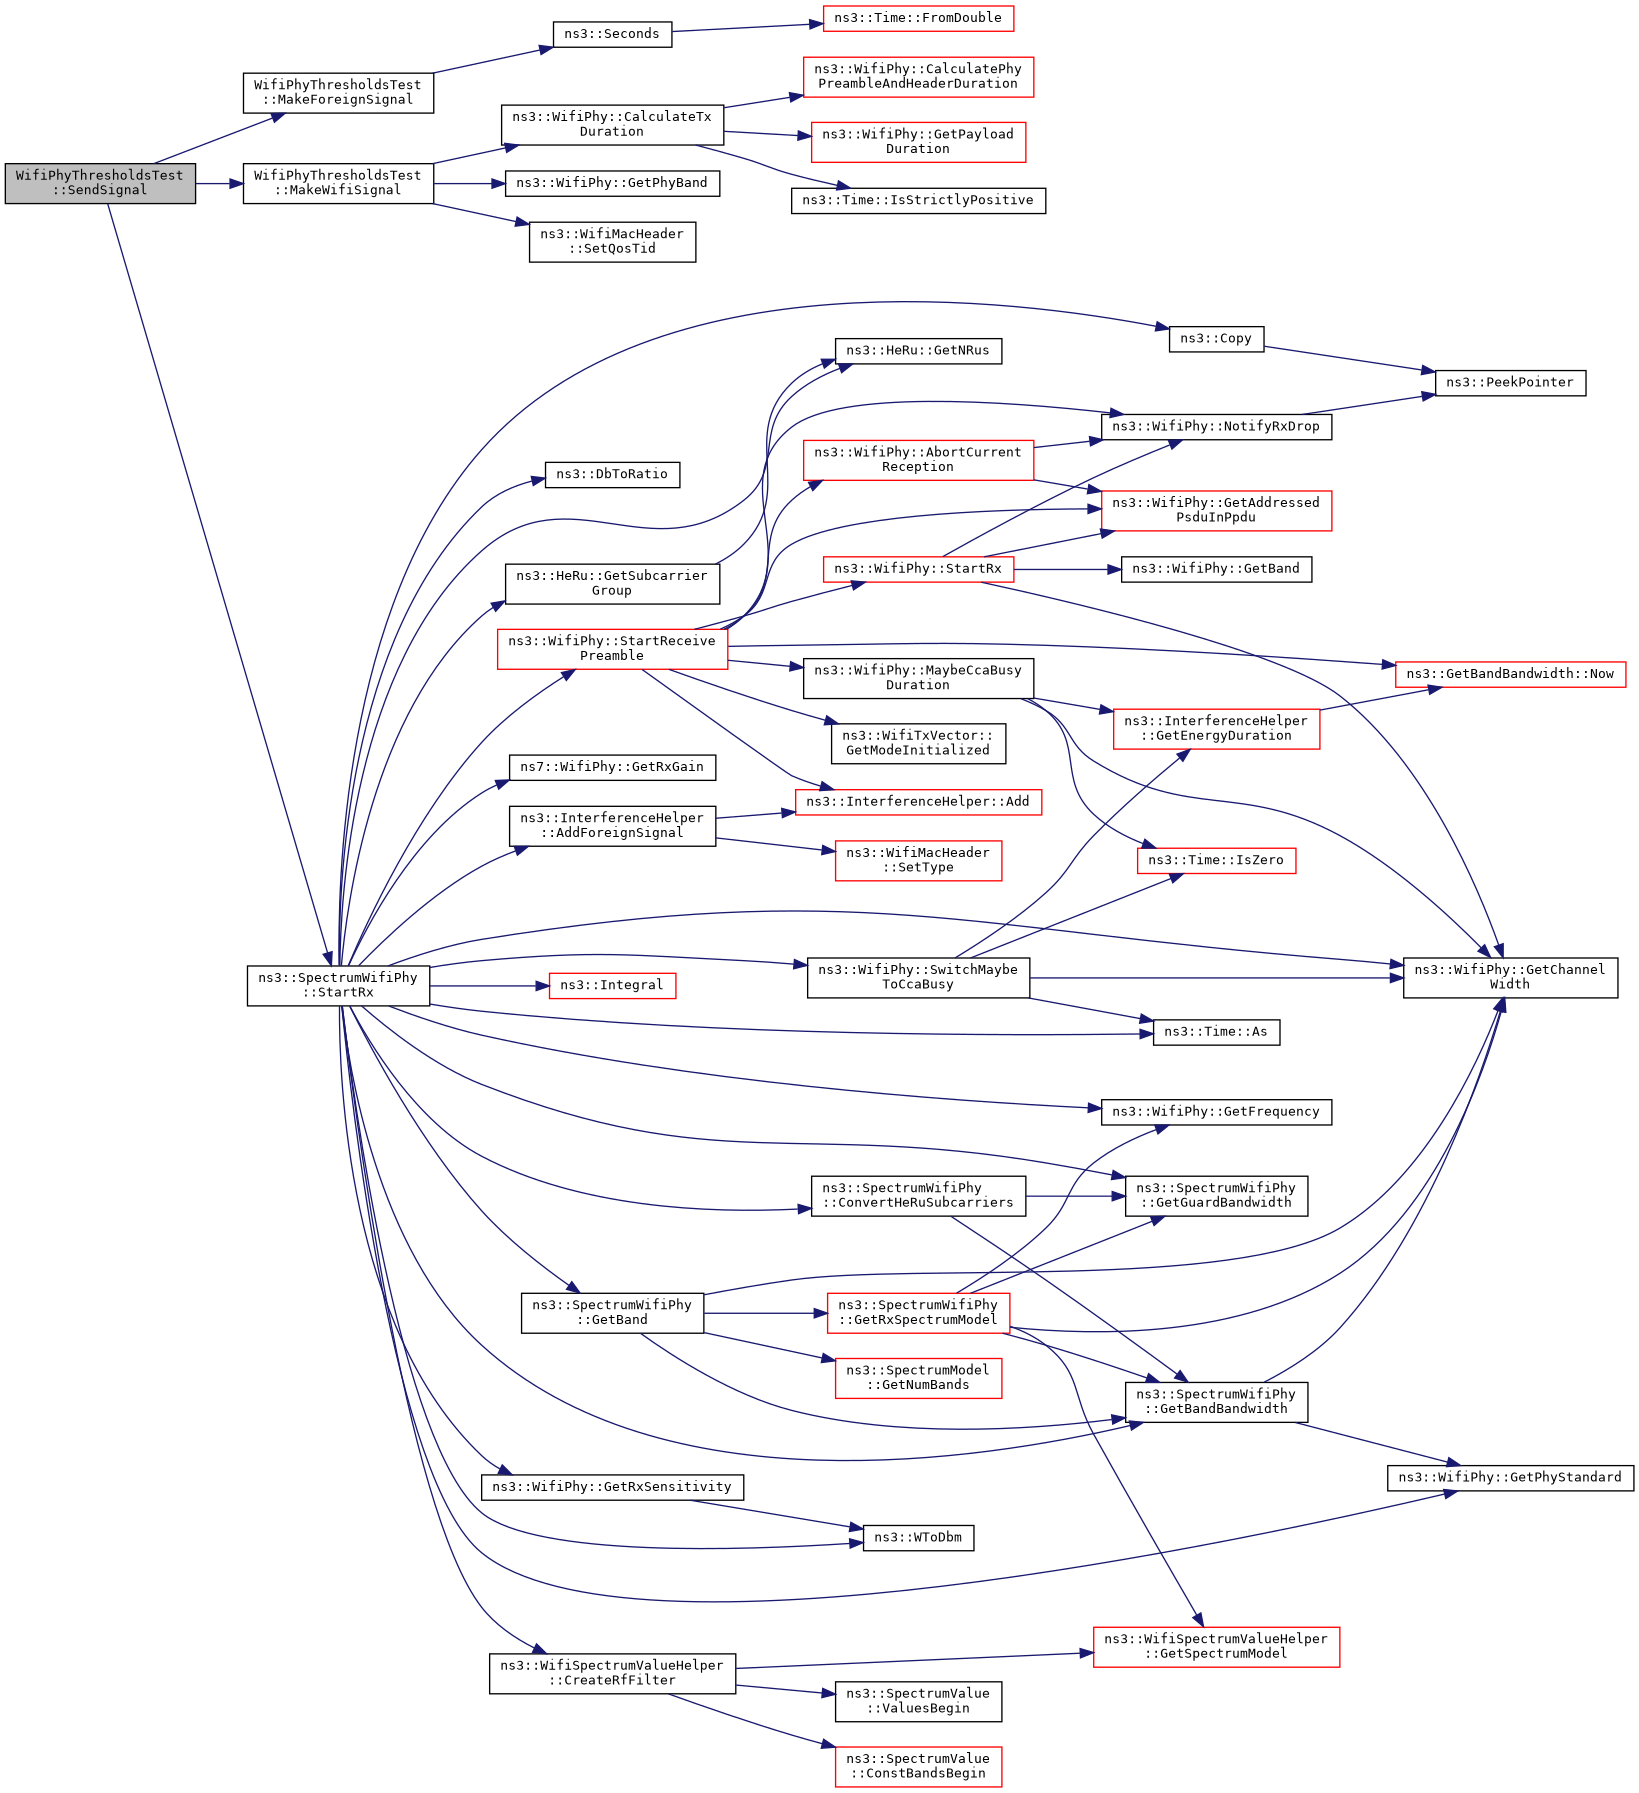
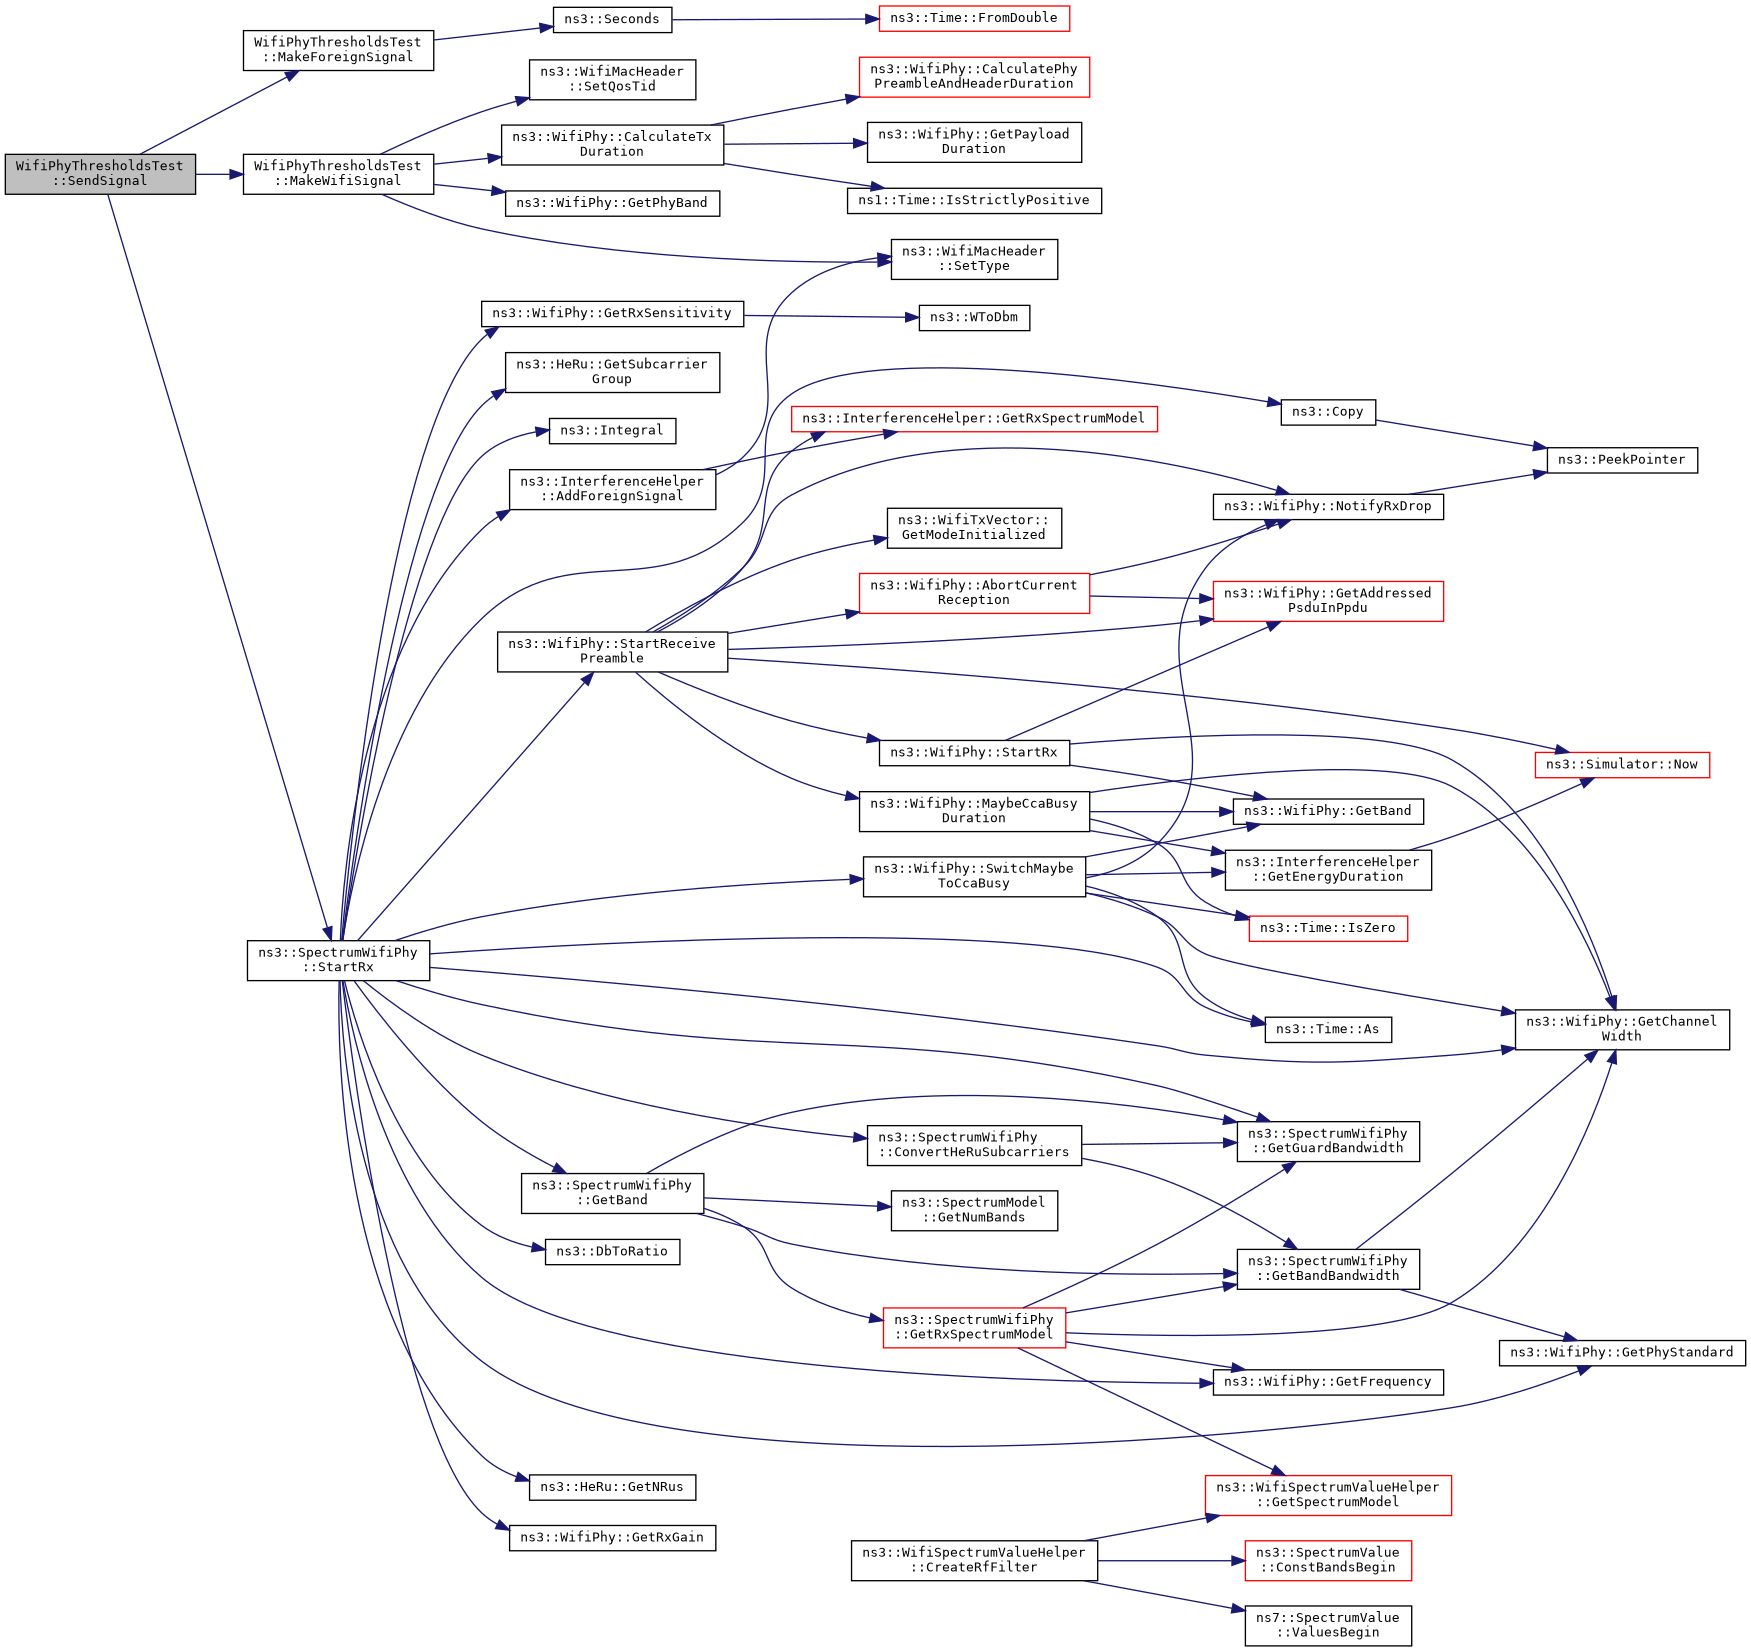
(919, 142) -> (975, 142)
(919, 201) -> (975, 201)
none -> (626, 251)
(767, 462) -> none
(1054, 497) -> (1187, 710)
(919, 569) -> (975, 753)
(613, 649) -> (613, 652)
(1511, 675) -> (1623, 765)
(1217, 729) -> (1329, 870)
(613, 768) -> (613, 1538)
(919, 802) -> (975, 419)
none -> (1155, 812)
none -> (1187, 838)
(919, 861) -> (975, 259)
(613, 986) -> (613, 431)
(1161, 1267) -> (929, 1097)
(919, 1378) -> (975, 1211)
(612, 1421) -> none
(440, 1447) -> none
(433, 1496) -> none
(919, 1702) -> (1329, 1626)
